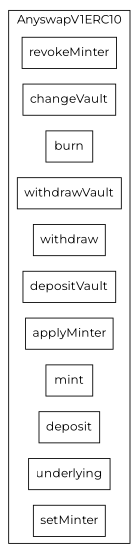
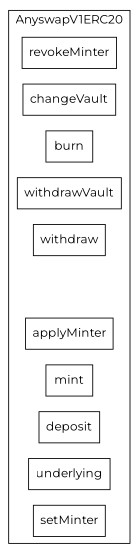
(69, 20) -> (69, 20)
(69, 287) -> none
